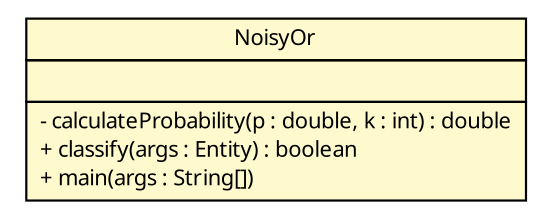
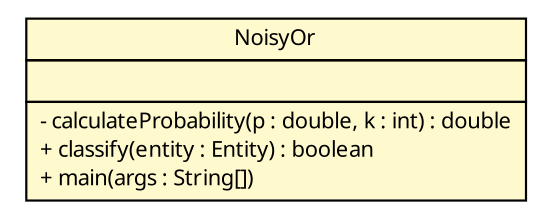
(199, 150) -> (207, 150)
